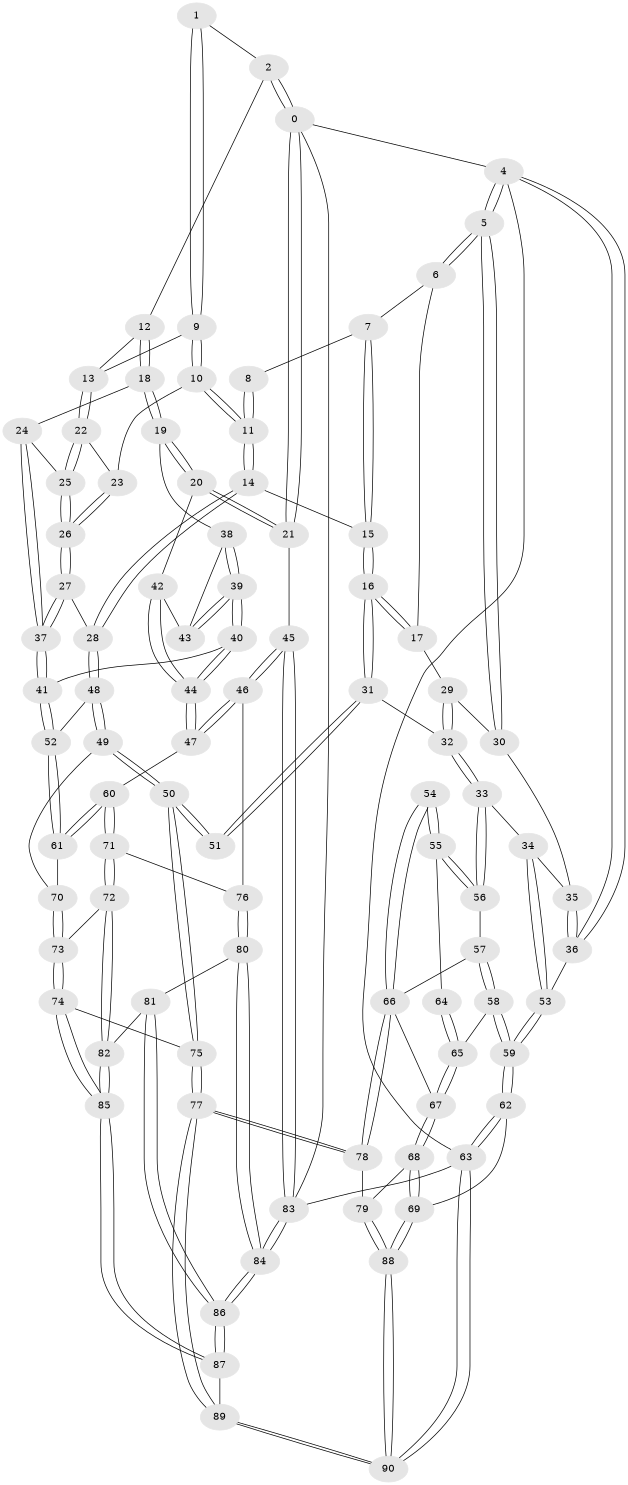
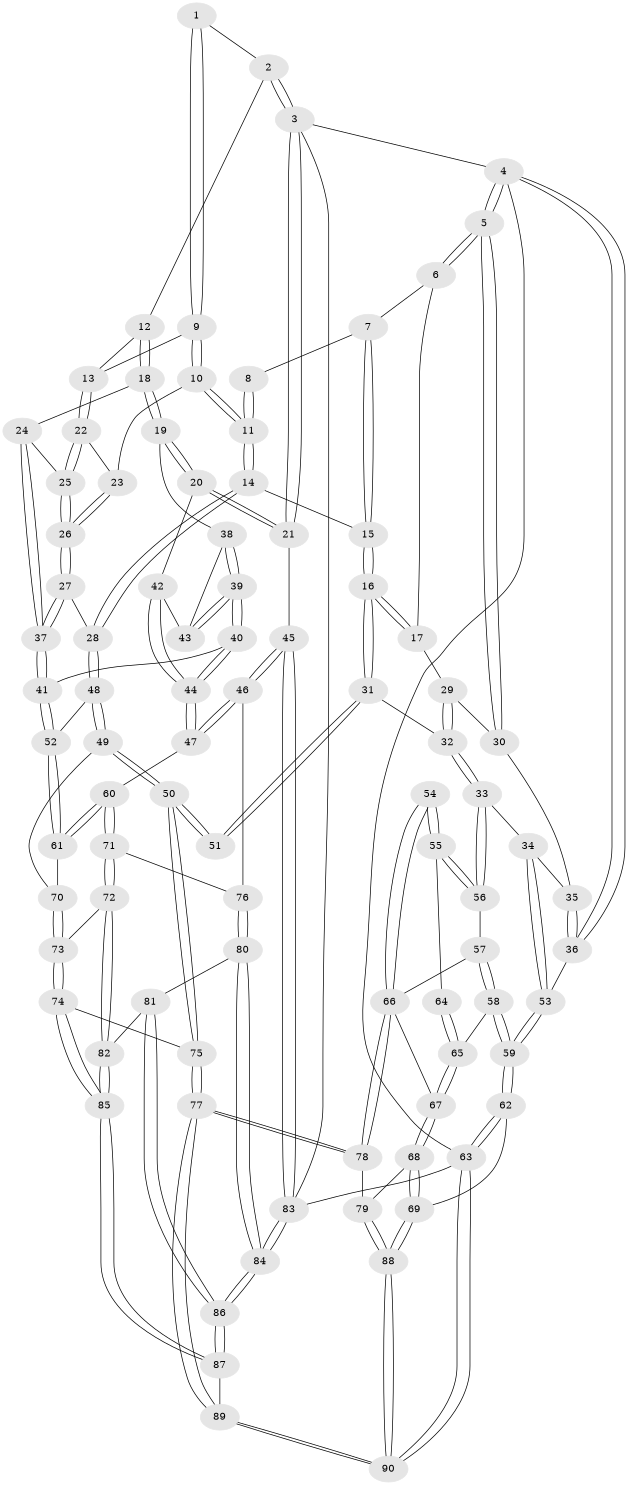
(295, 120) -> (295, 120)
